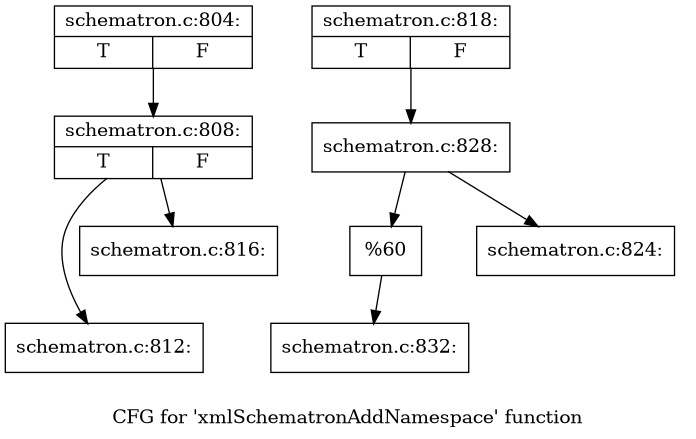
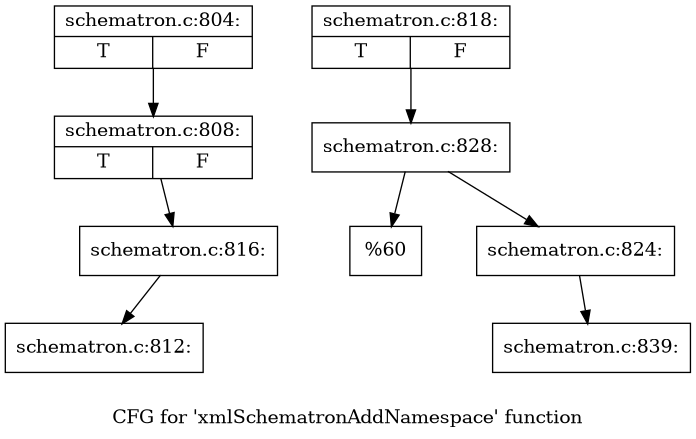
(63, 239) -> (146, 294)
(370, 348) -> none
none -> (592, 348)
